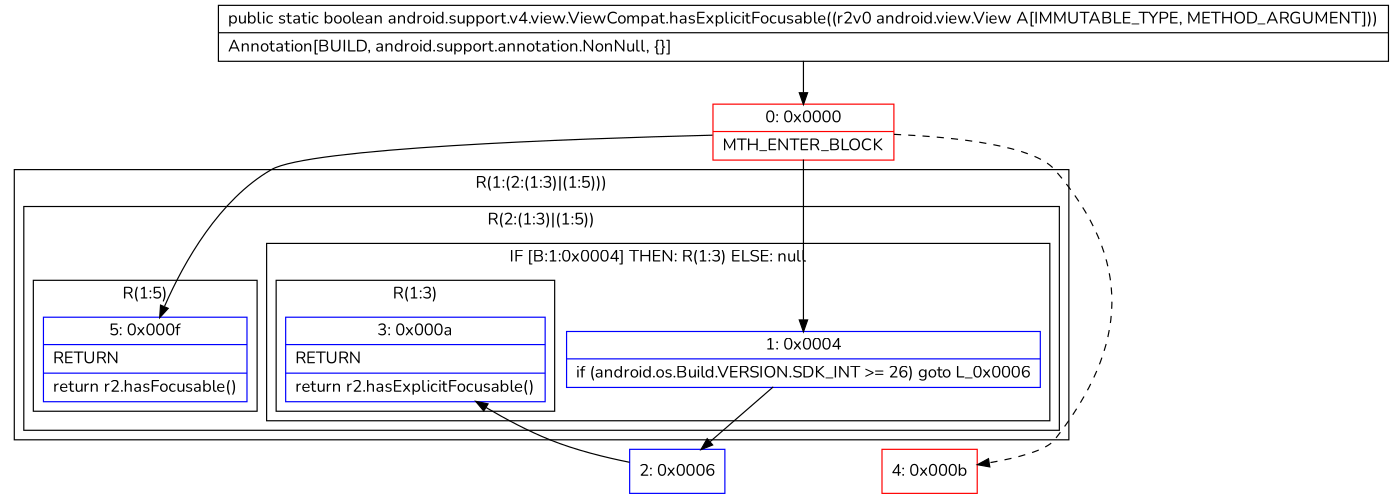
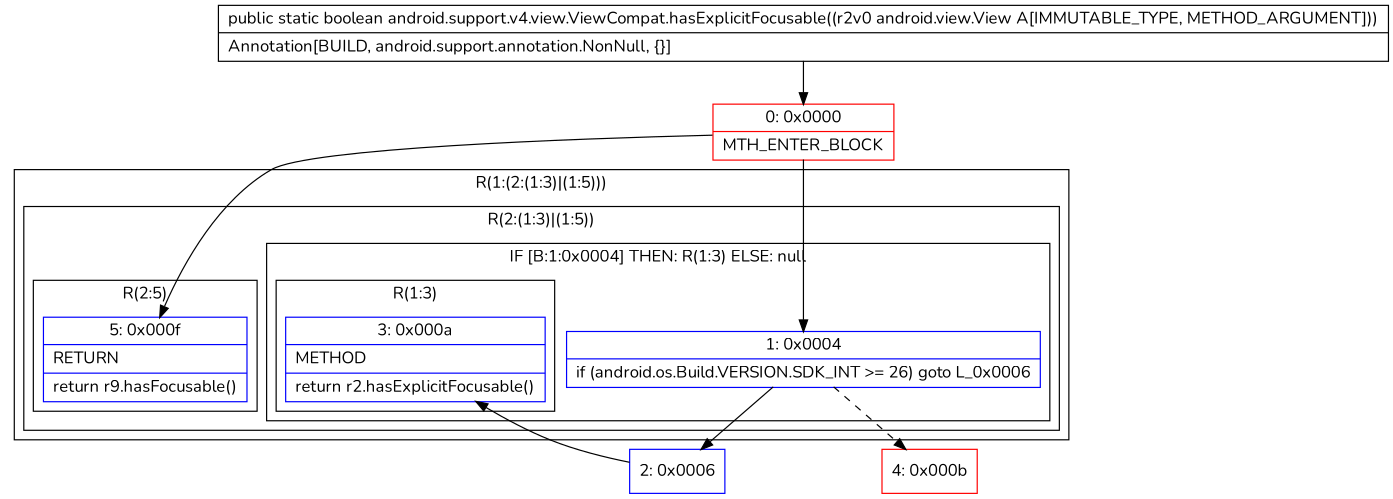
(1104, 257) -> (864, 413)
(145, 294) -> (145, 294)
(329, 358) -> (331, 358)
(145, 387) -> (145, 387)
